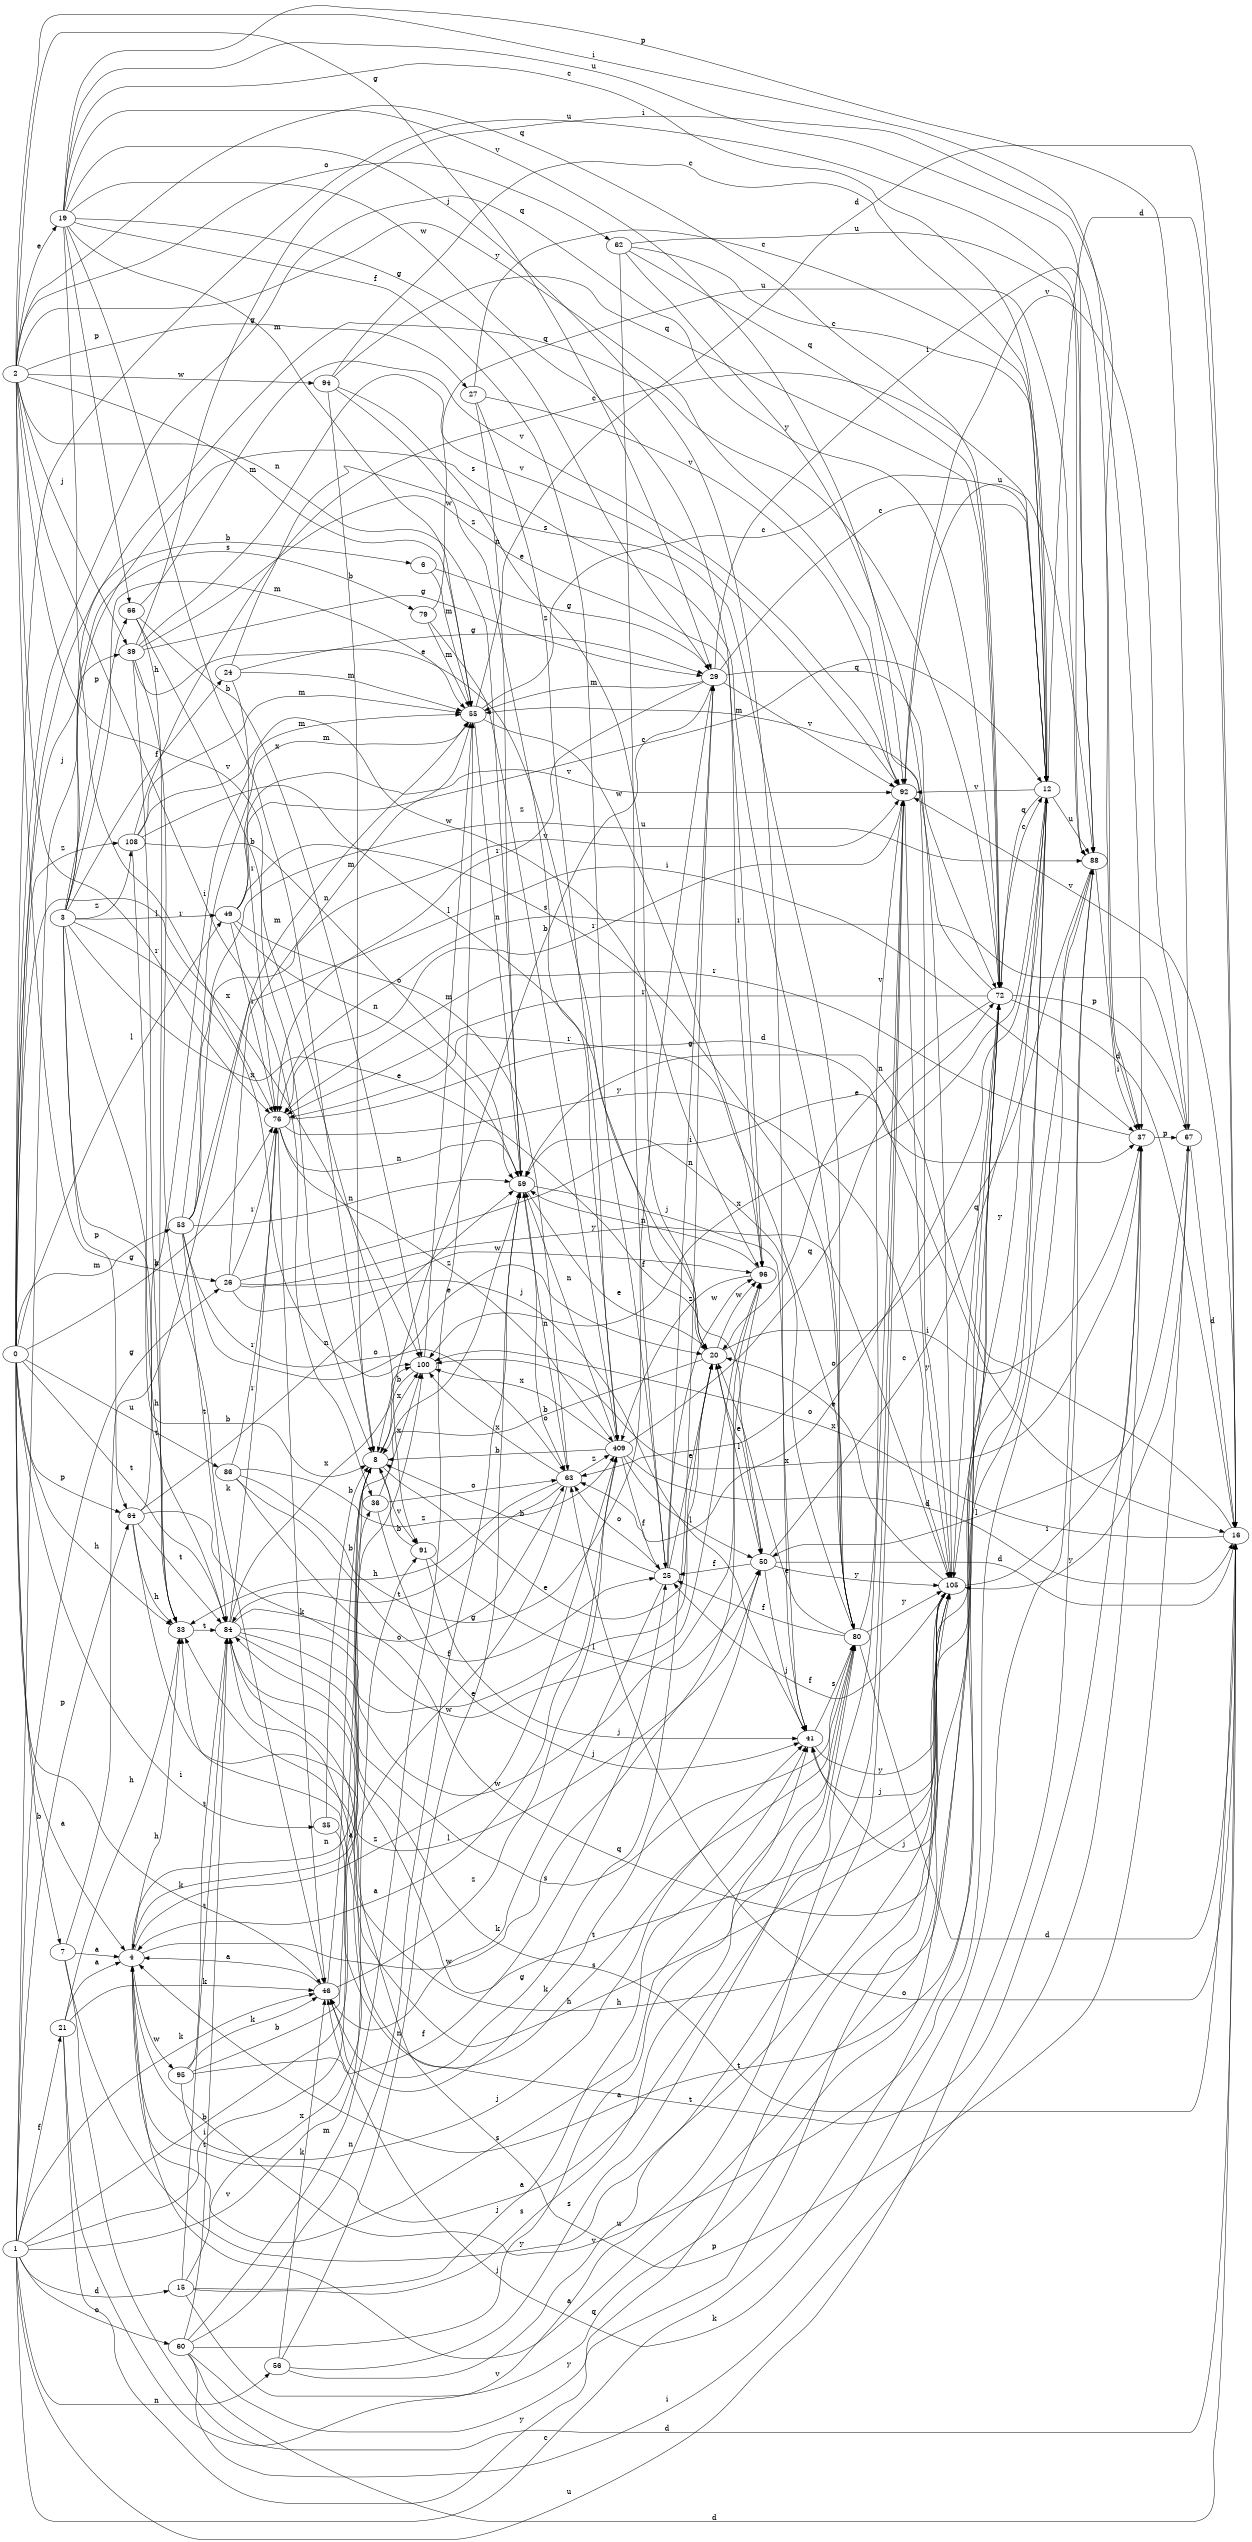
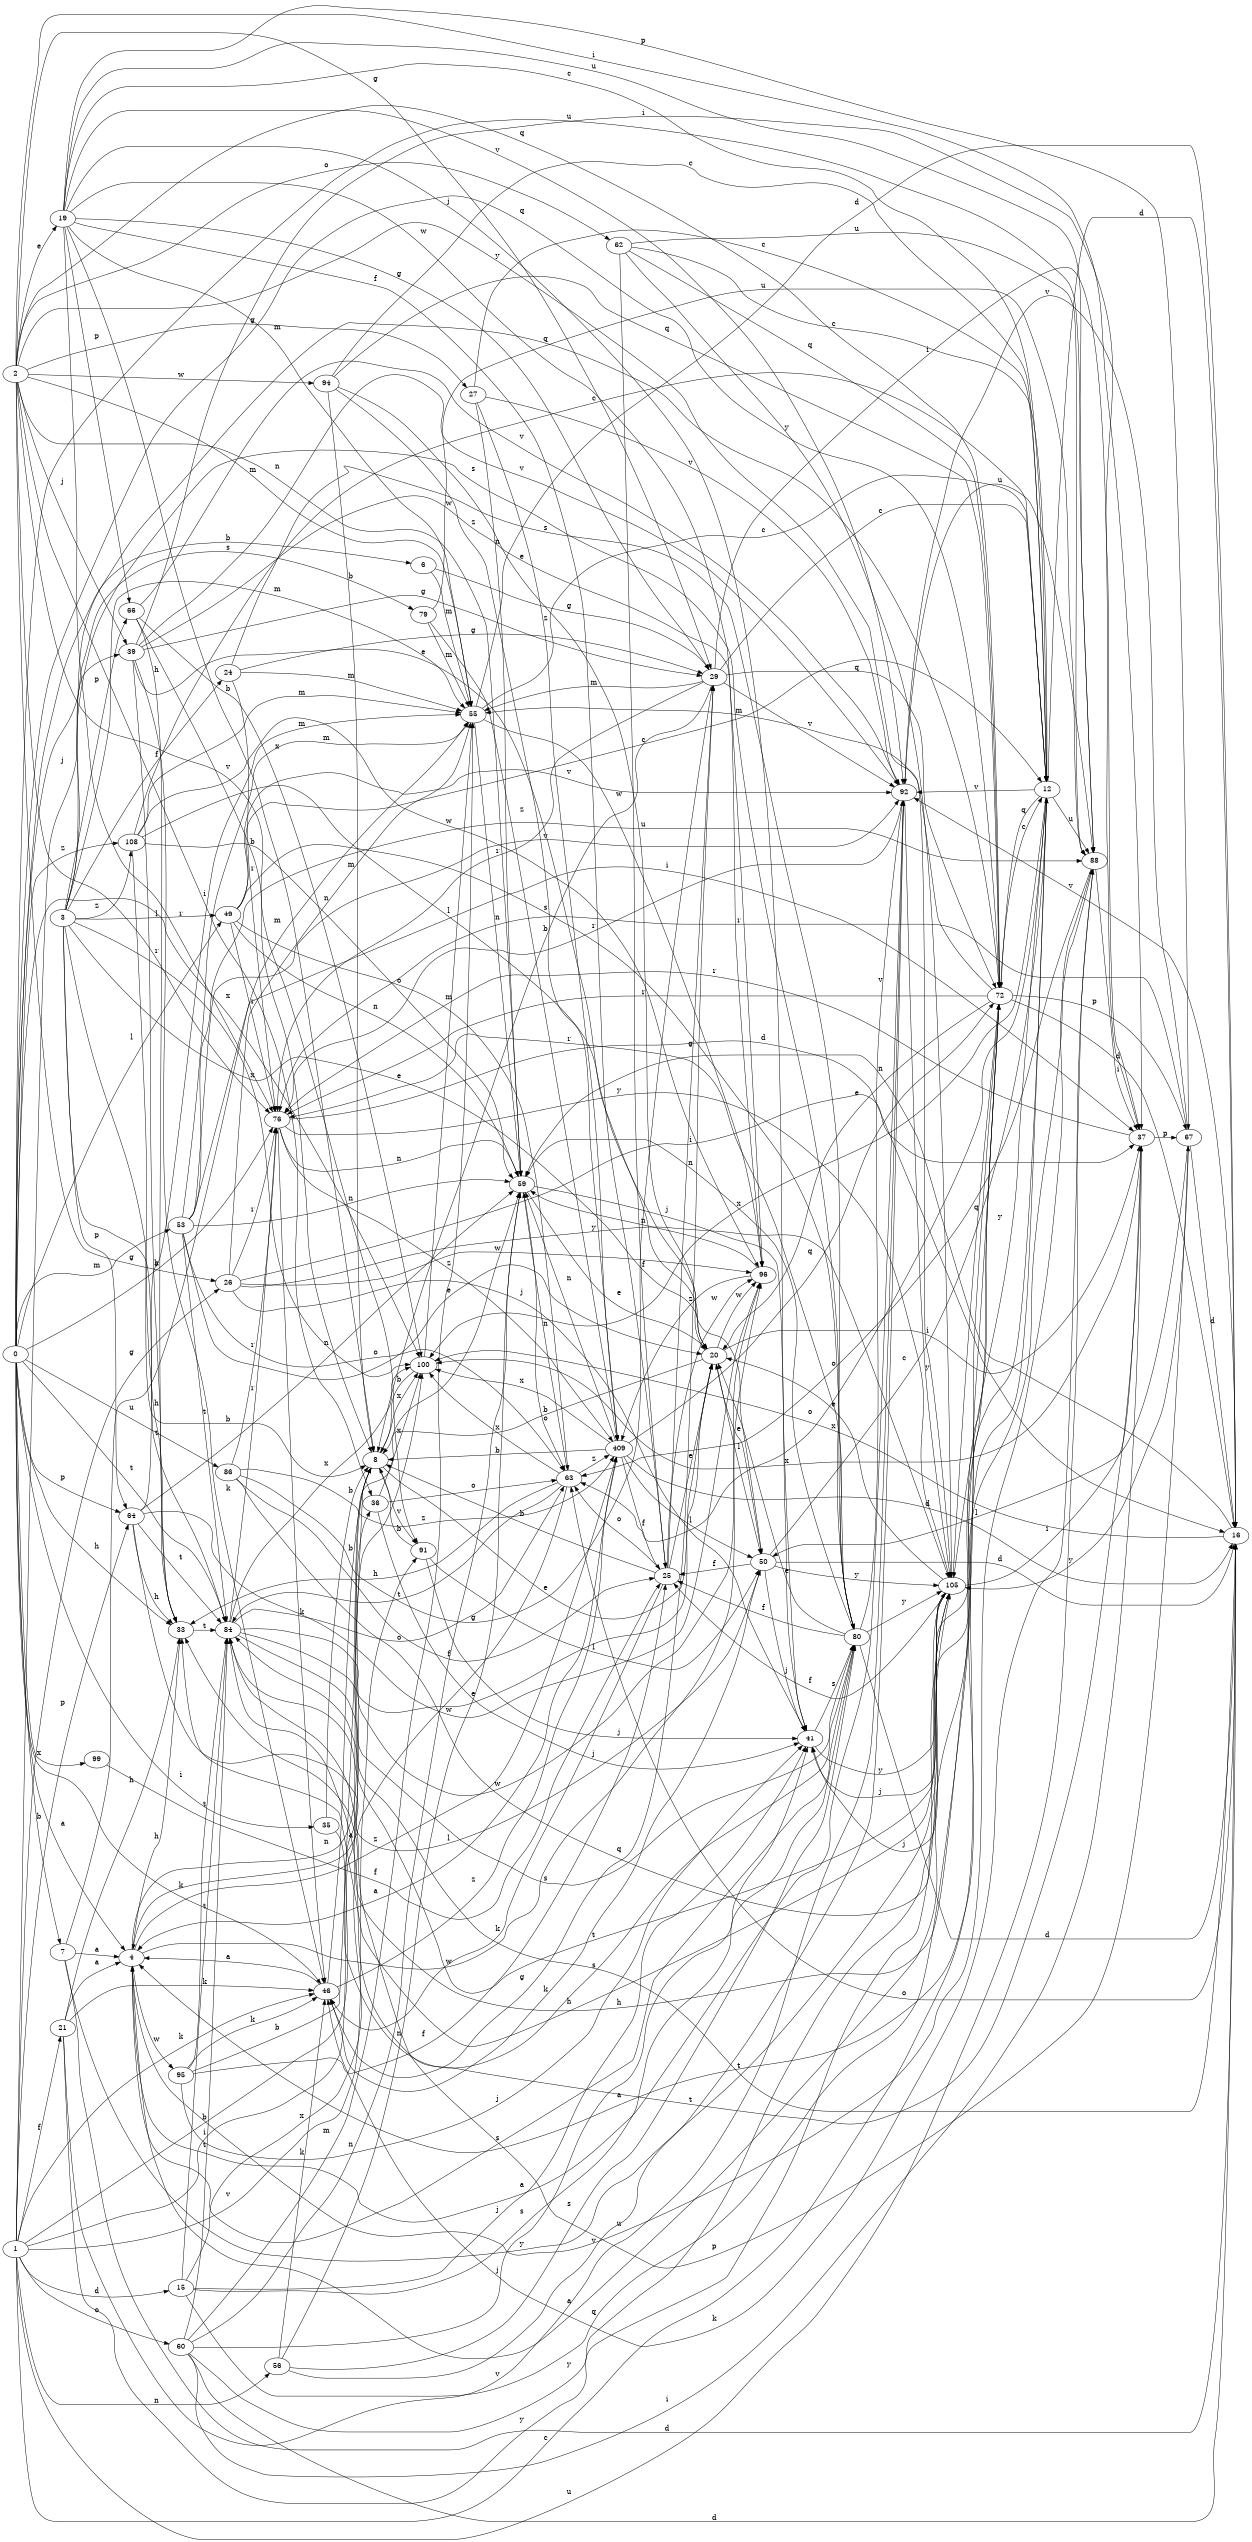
none -> (97, 1760)
